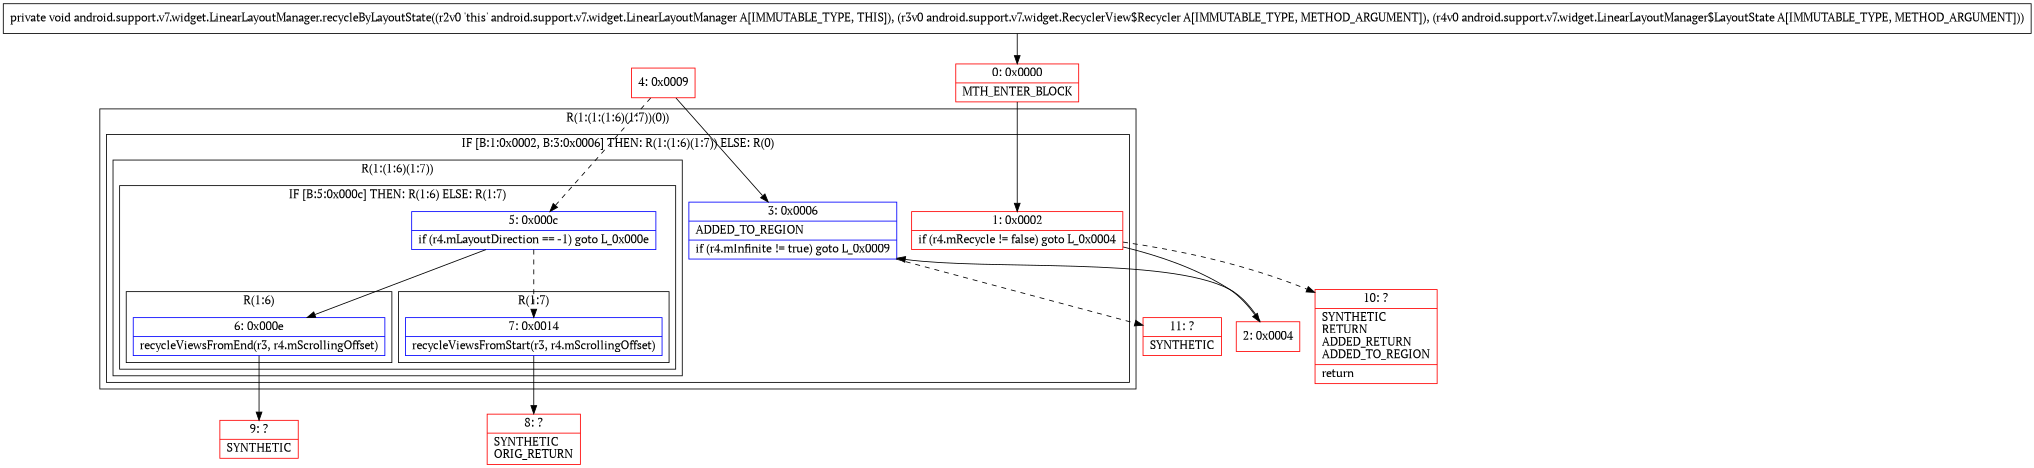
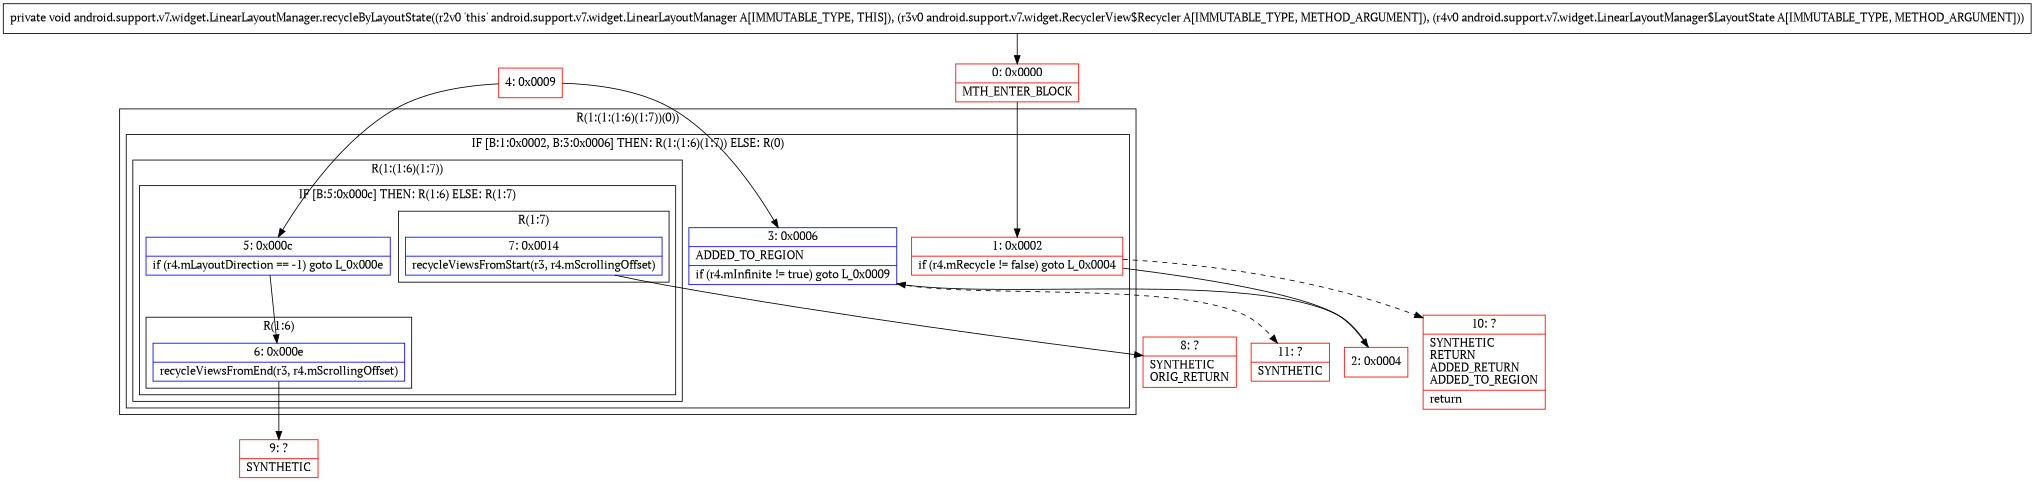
(603, 152) -> (371, 126)
(534, 279) -> none
